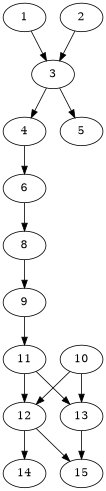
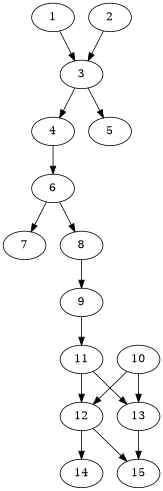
none -> (25, 245)
